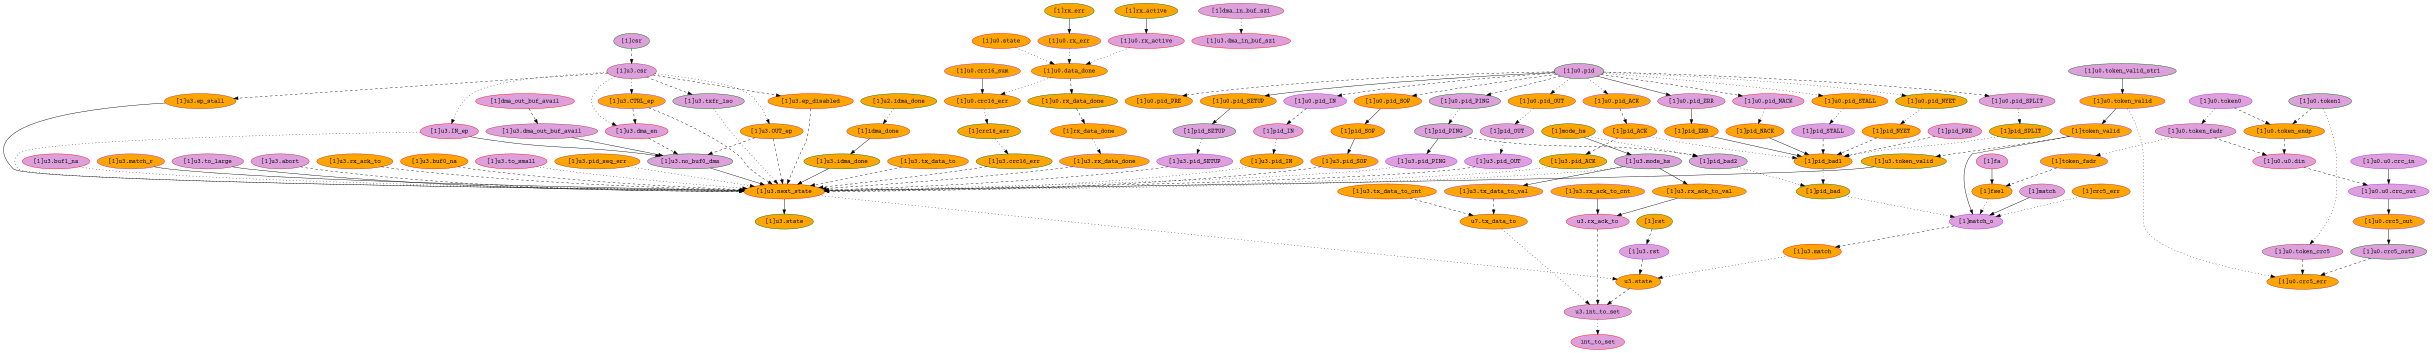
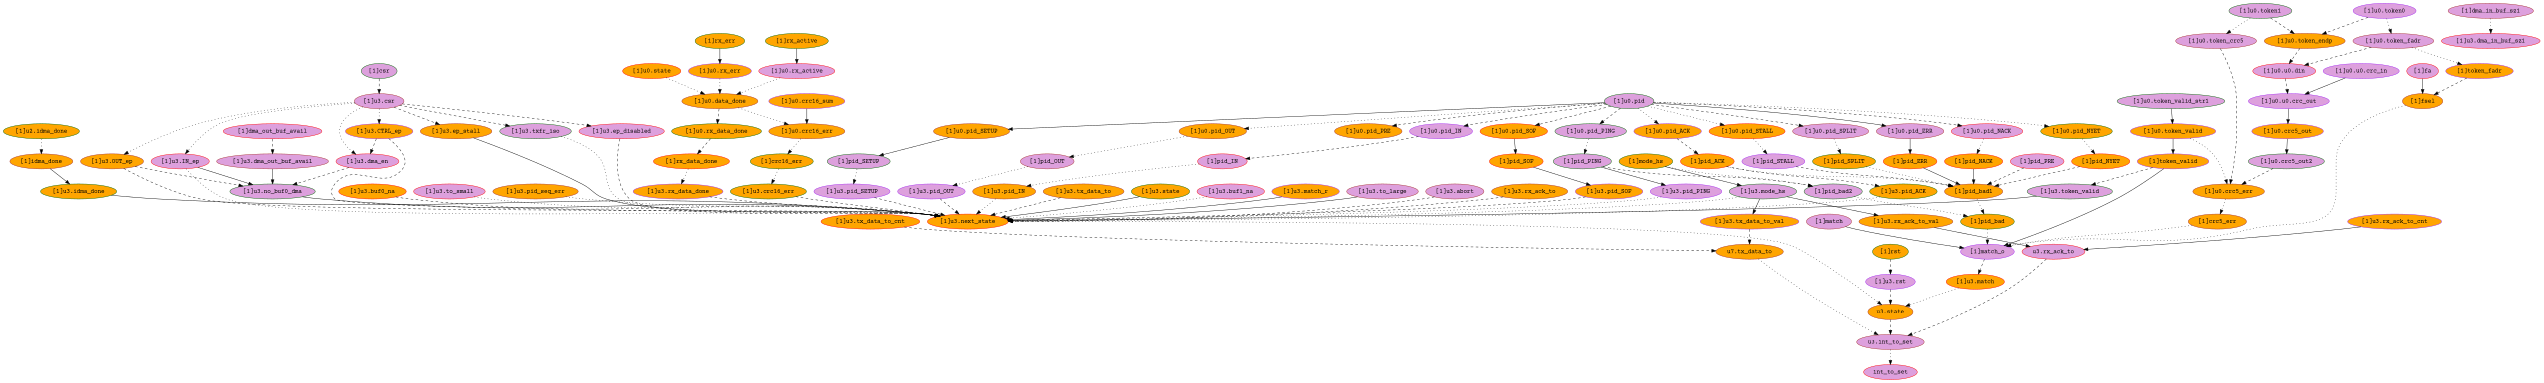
(811, 101) -> (622, 131)
(1904, 161) -> (2070, 191)
(784, 204) -> (1073, 208)
none -> (2224, 205)
